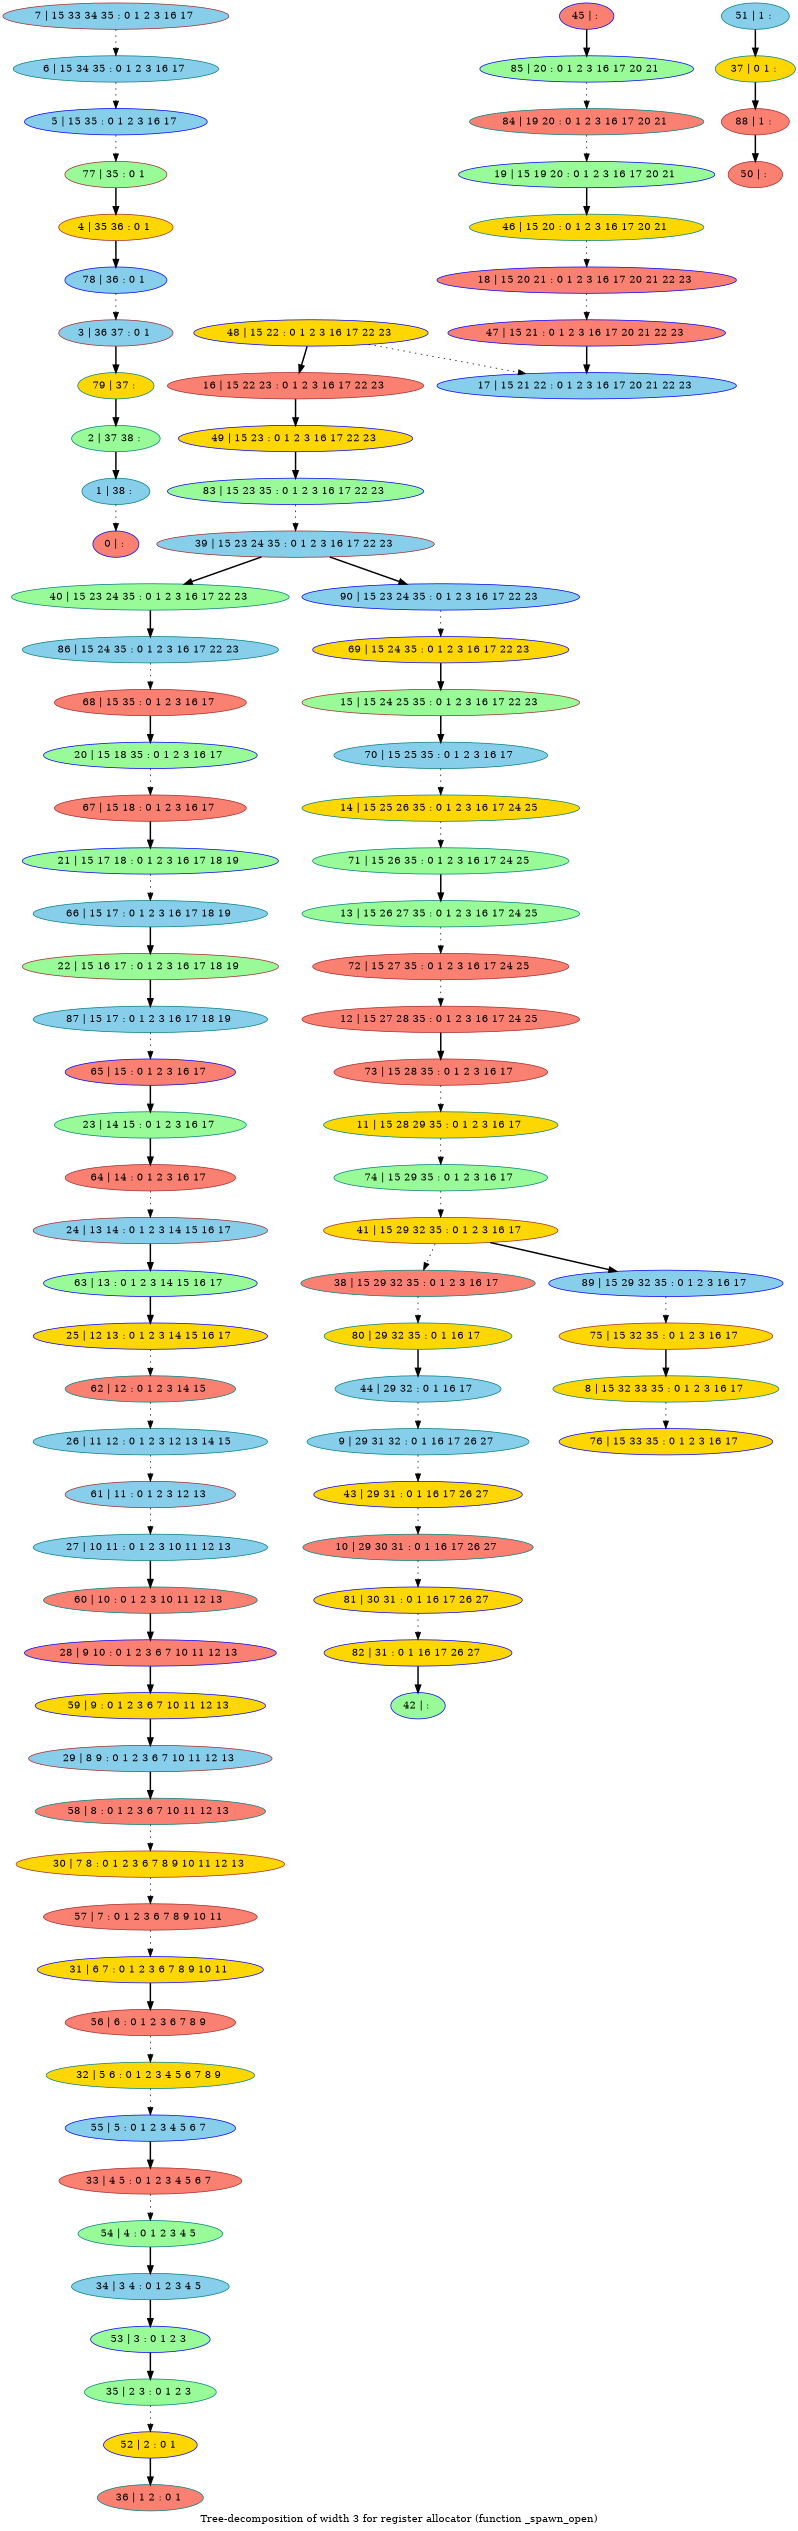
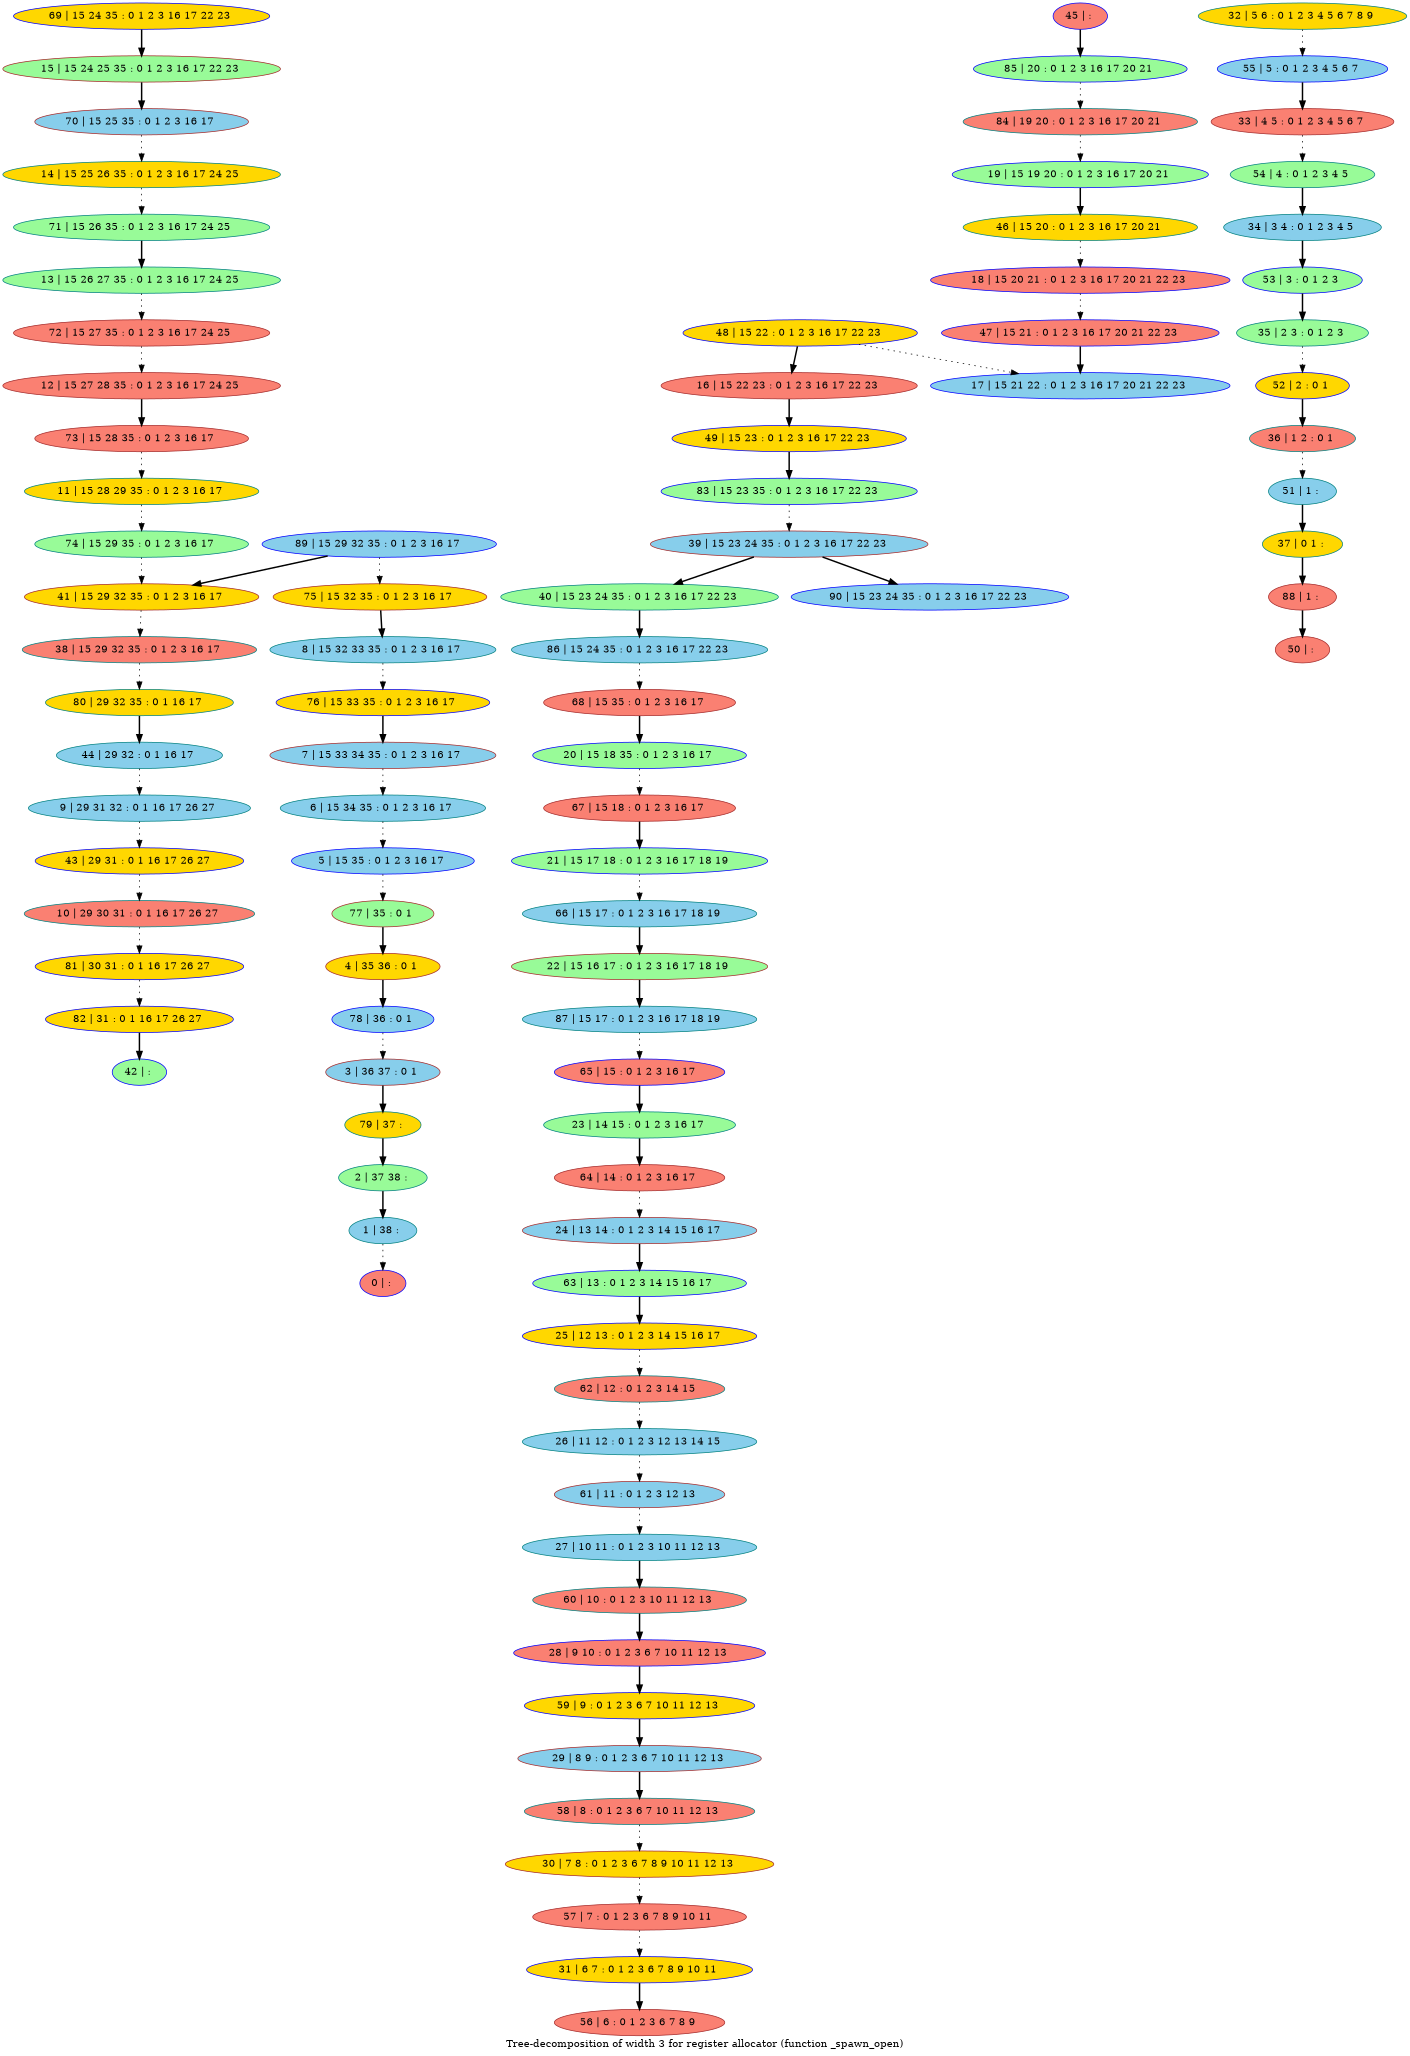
none -> (1302, 461)
(441, 620) -> none
none -> (383, 725)
(441, 755) -> (142, 122)
(550, 1256) -> (264, 570)
(666, 1389) -> (383, 650)
(150, 2045) -> none
